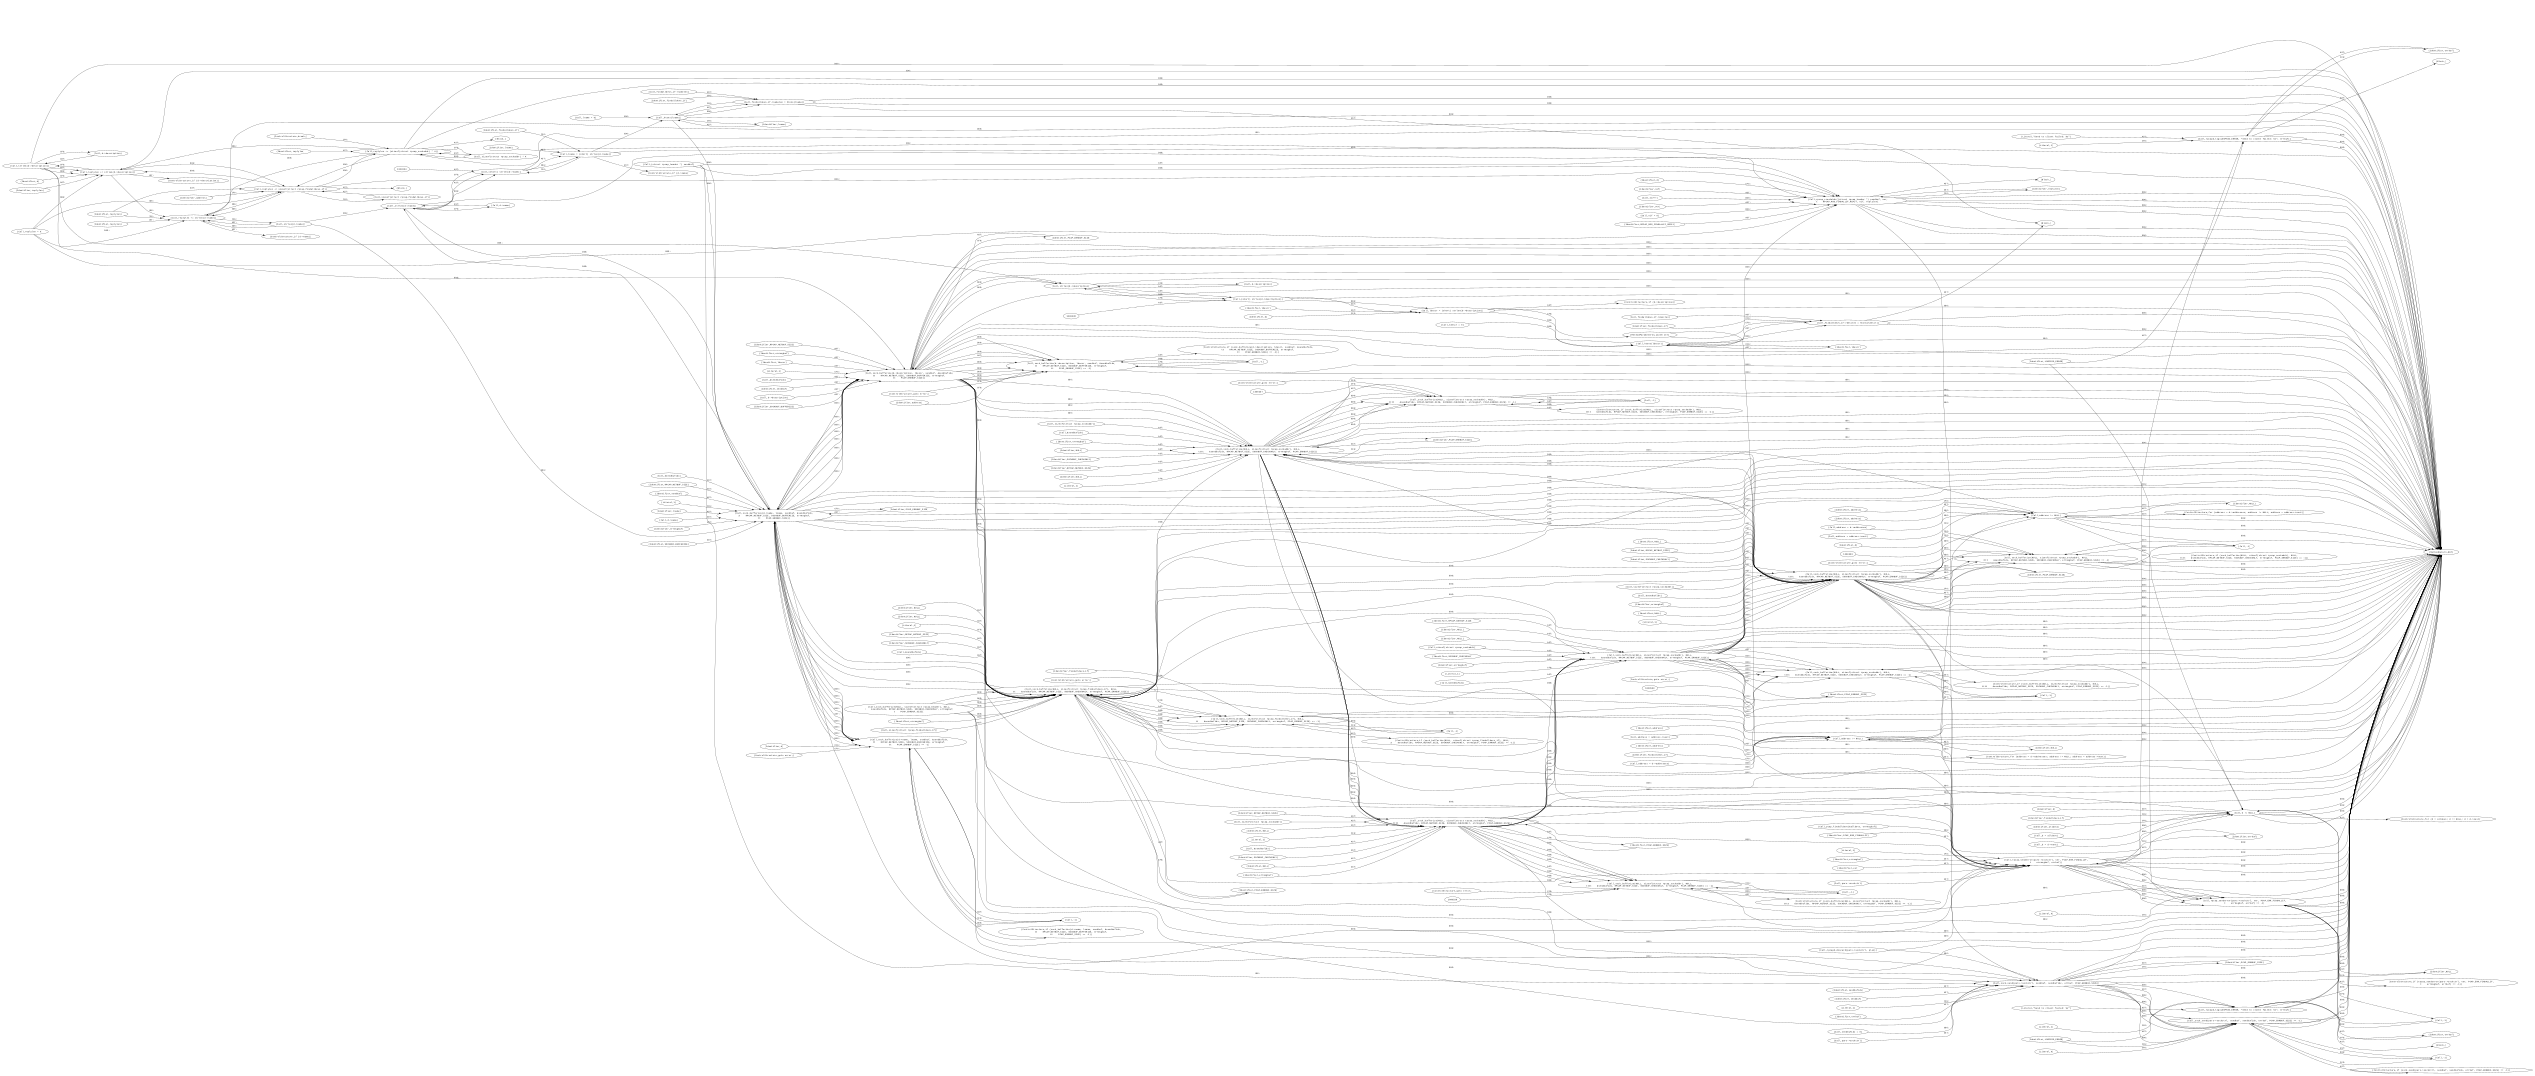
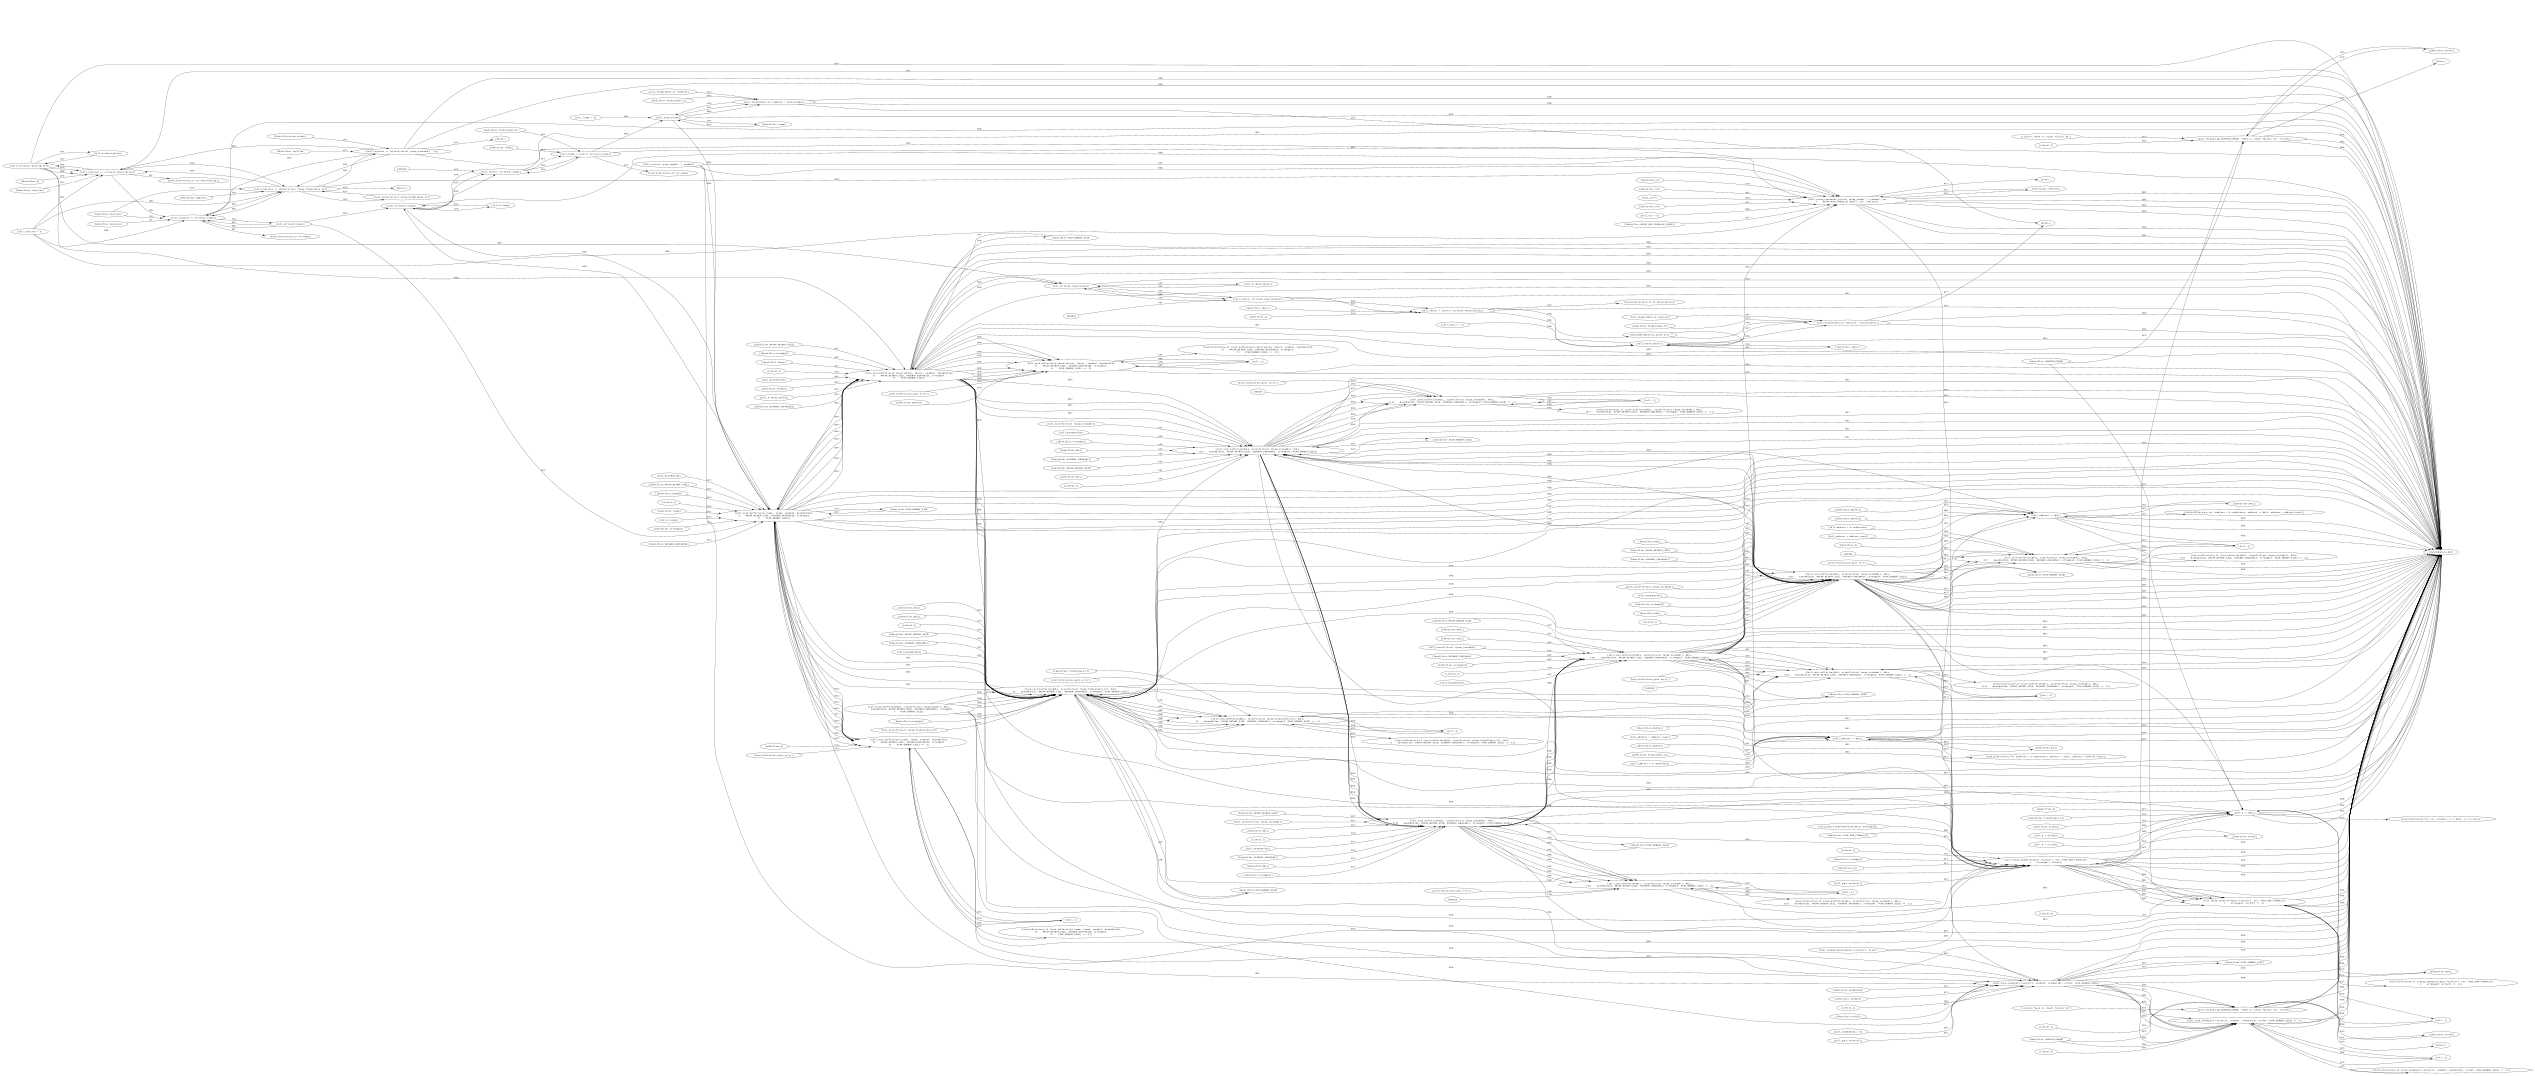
(501, 157) -> none
